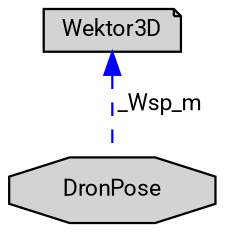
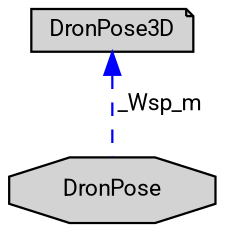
(112, 30) -> (112, 30)
